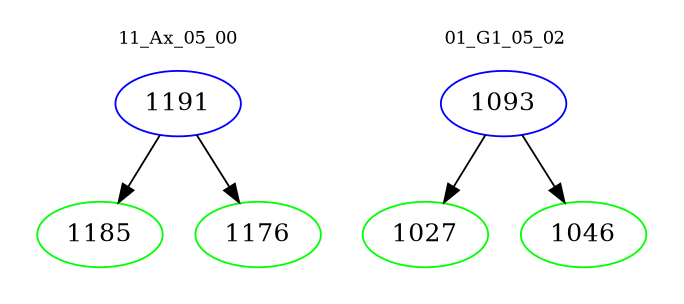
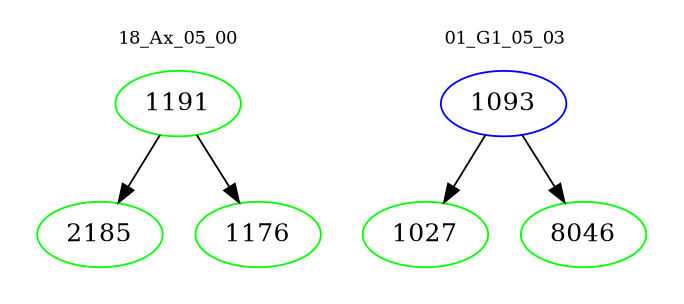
(178, 39) -> (178, 39)
(505, 39) -> (505, 39)
(178, 104) -> (178, 104)
(100, 235) -> (100, 235)
(584, 235) -> (584, 235)
